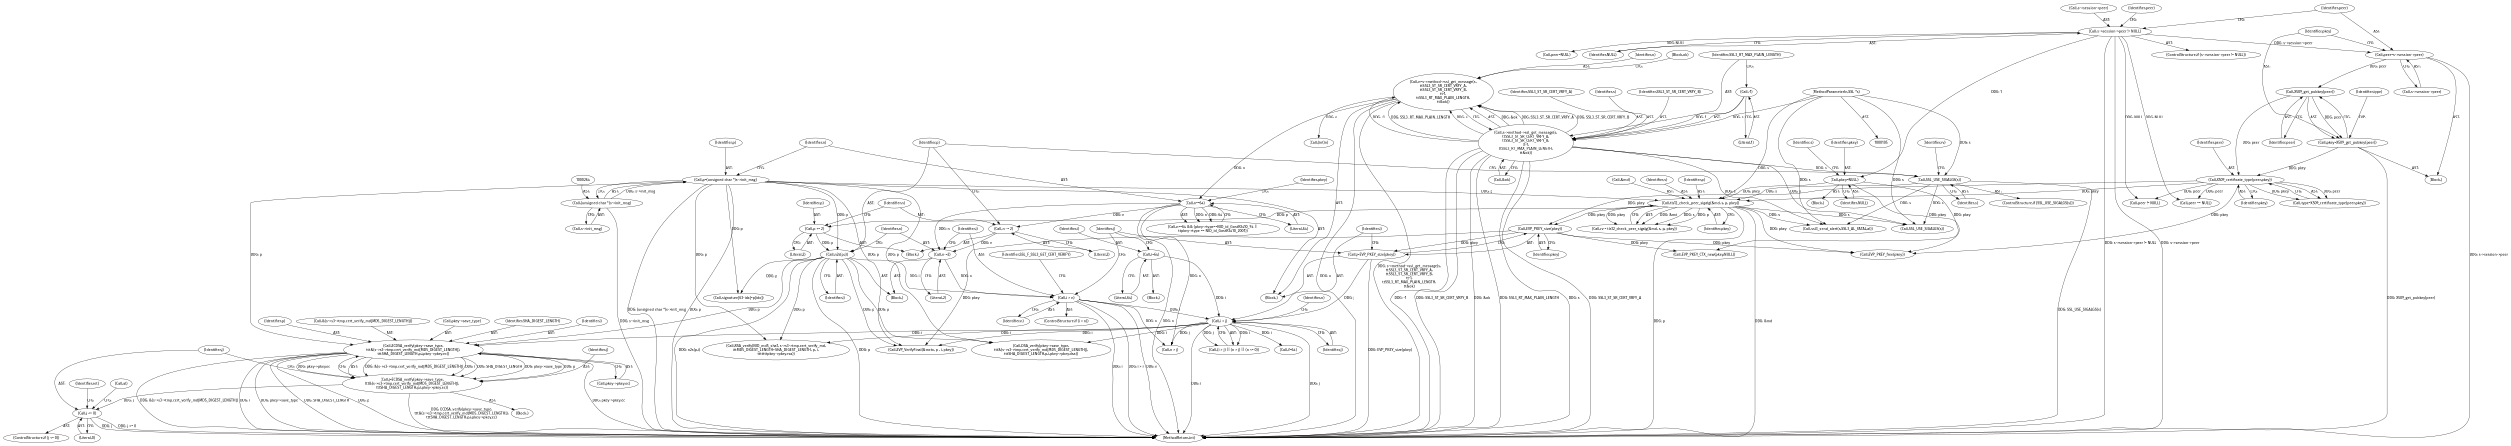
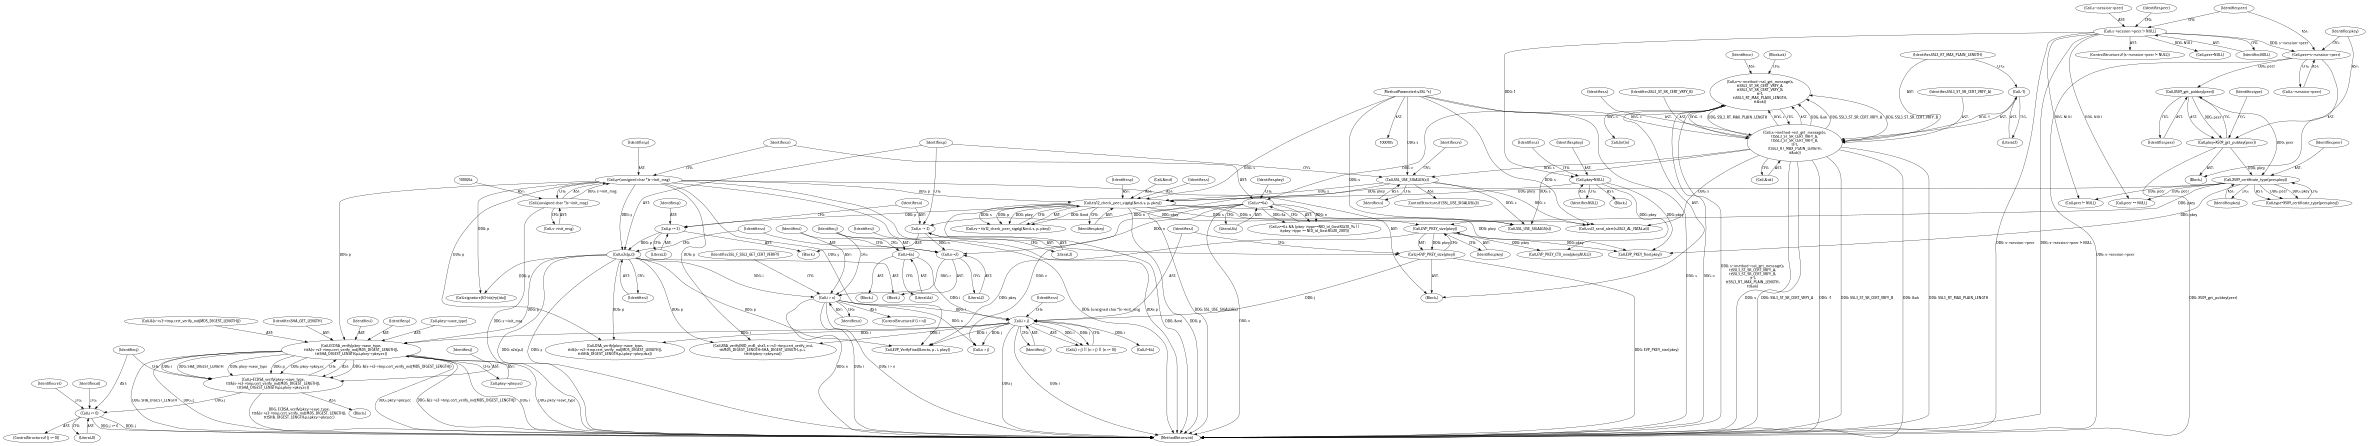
(2363, 117) -> (2242, 117)
(533, 321) -> (298, 321)
(121, 384) -> (90, 384)
none -> (1686, 401)
